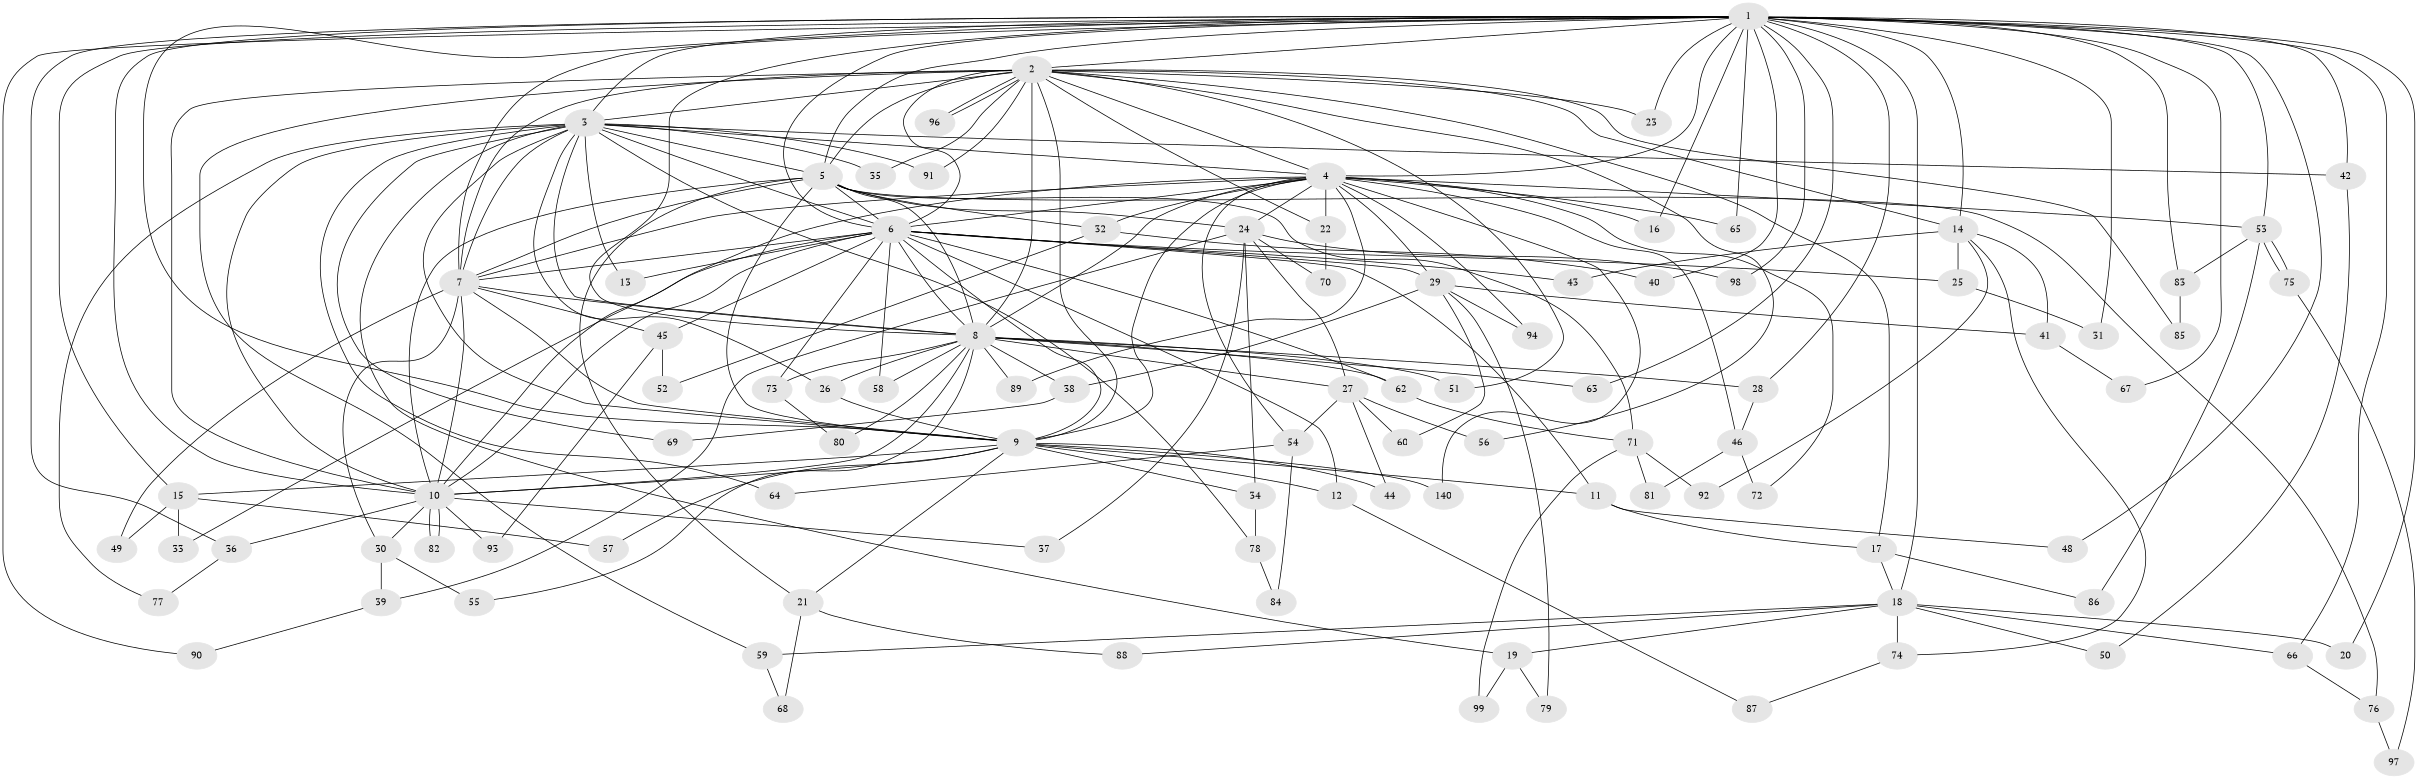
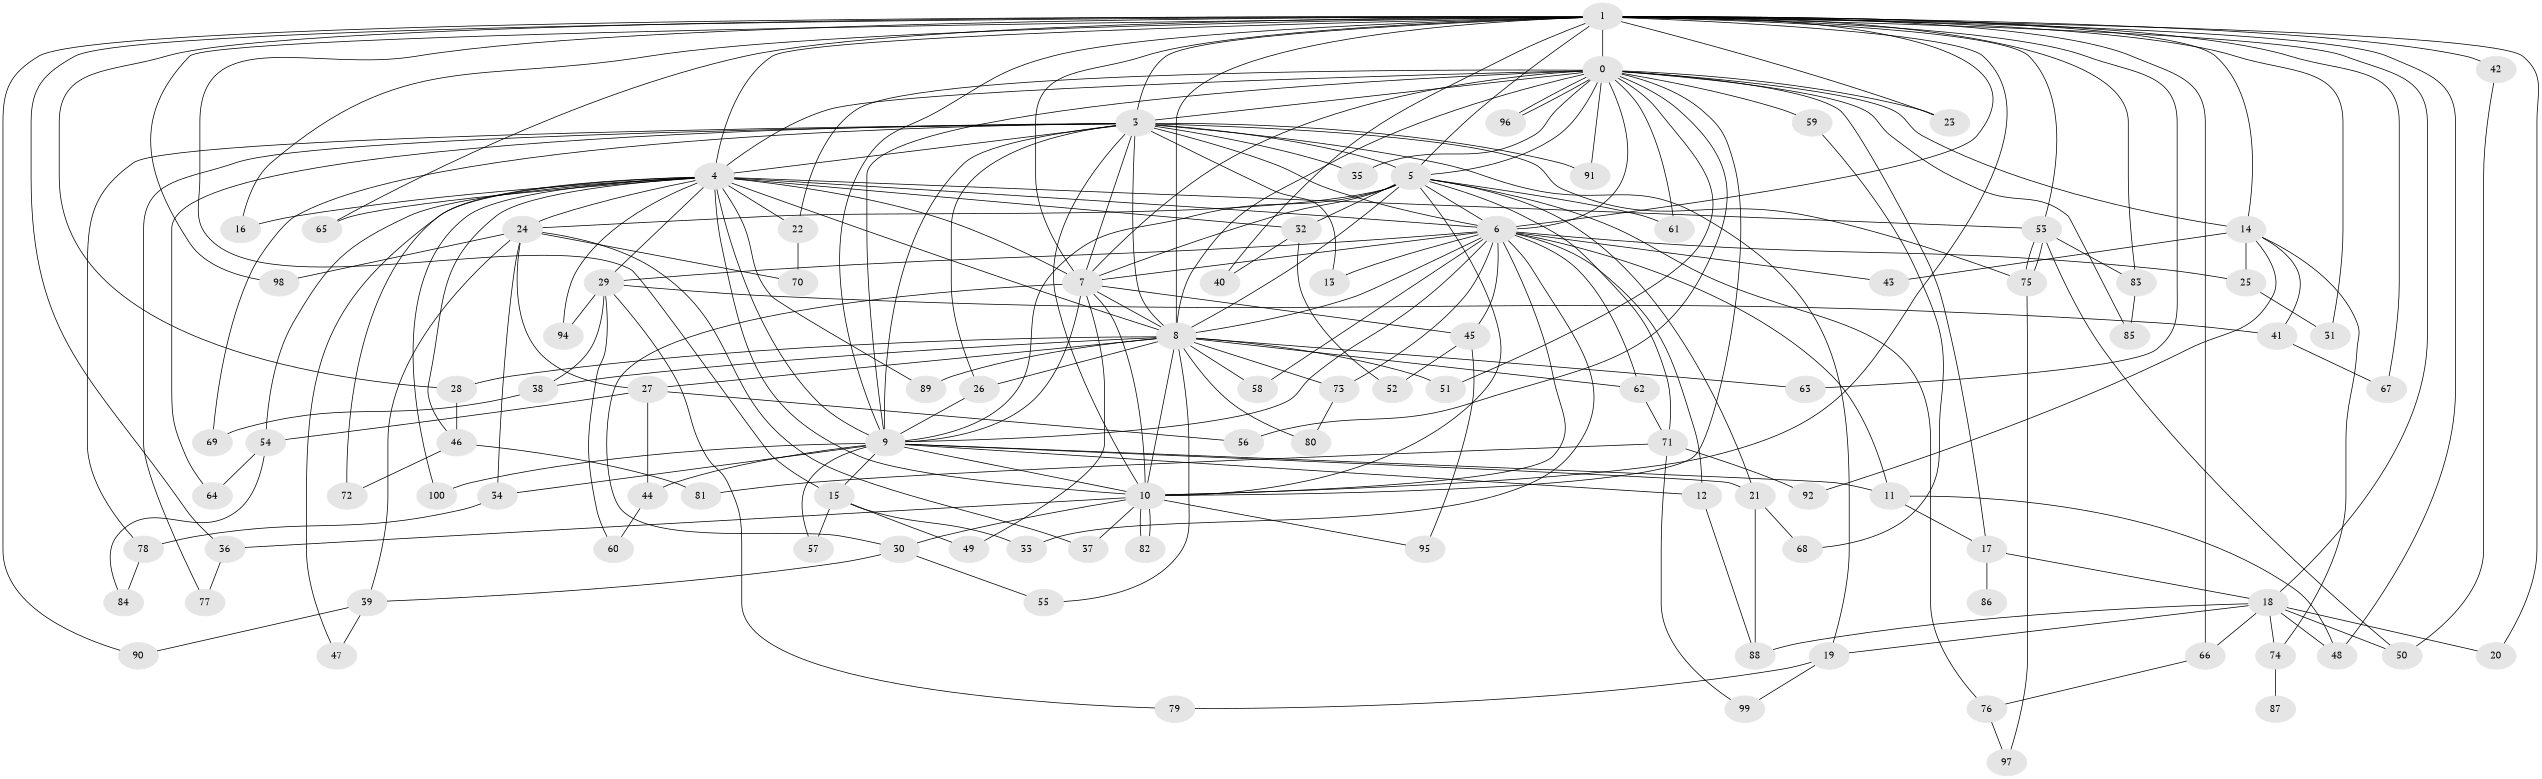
(1032, 70) -> (1603, 70)
(1465, 153) -> (1561, 188)
none -> (1675, 229)
(1375, 416) -> (631, 523)
(2198, 424) -> (2197, 462)
(1444, 496) -> (437, 496)
(493, 549) -> (1425, 549)
(1535, 598) -> (1729, 576)
(1357, 628) -> (2303, 629)
none -> (337, 656)
